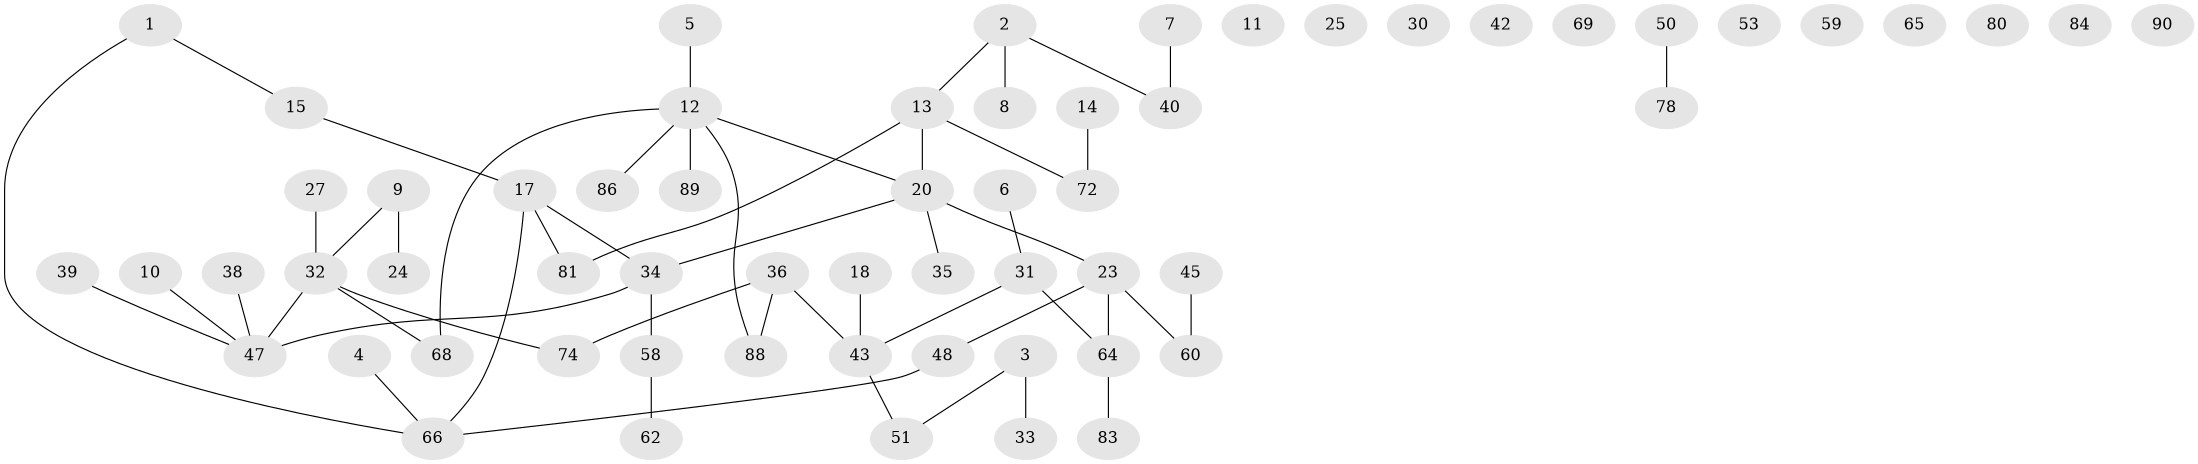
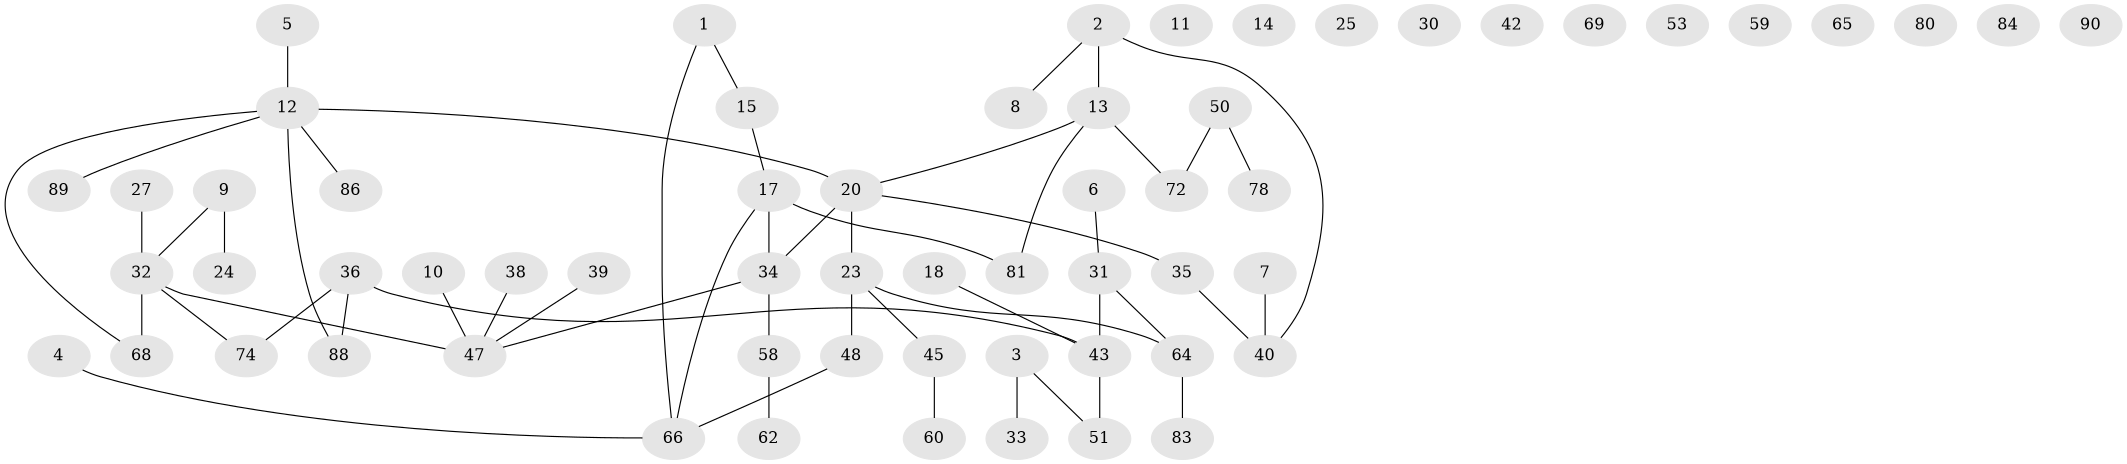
(1088, 149) -> (1198, 149)
(1150, 315) -> (895, 317)
none -> (1224, 315)
